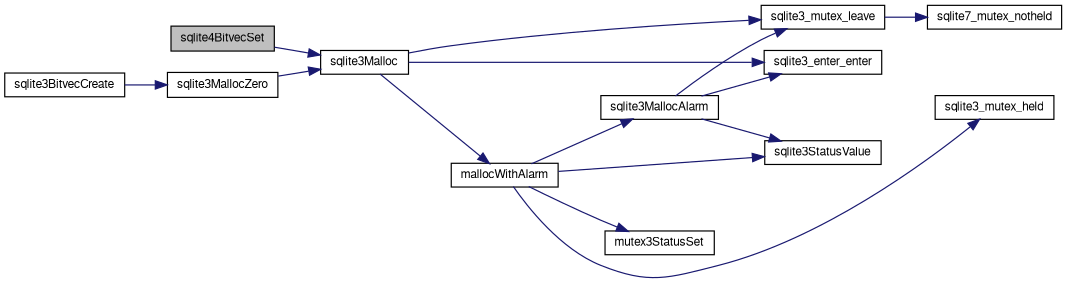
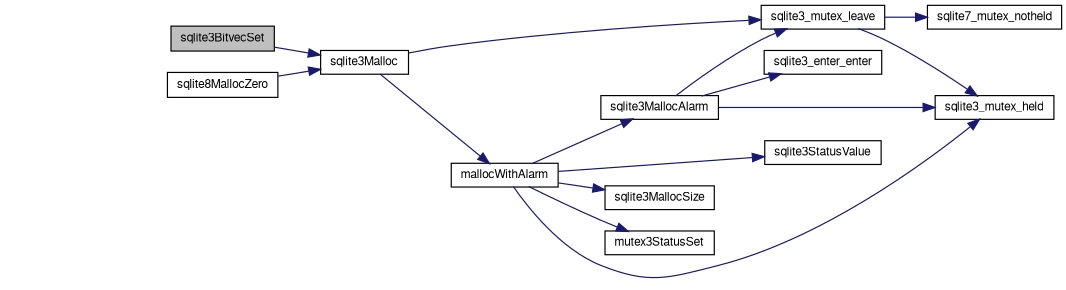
(223, 39) -> (223, 39)
none -> (914, 56)
(580, 62) -> none
(65, 85) -> none
(223, 85) -> (223, 85)
(736, 128) -> (821, 107)
none -> (660, 198)
